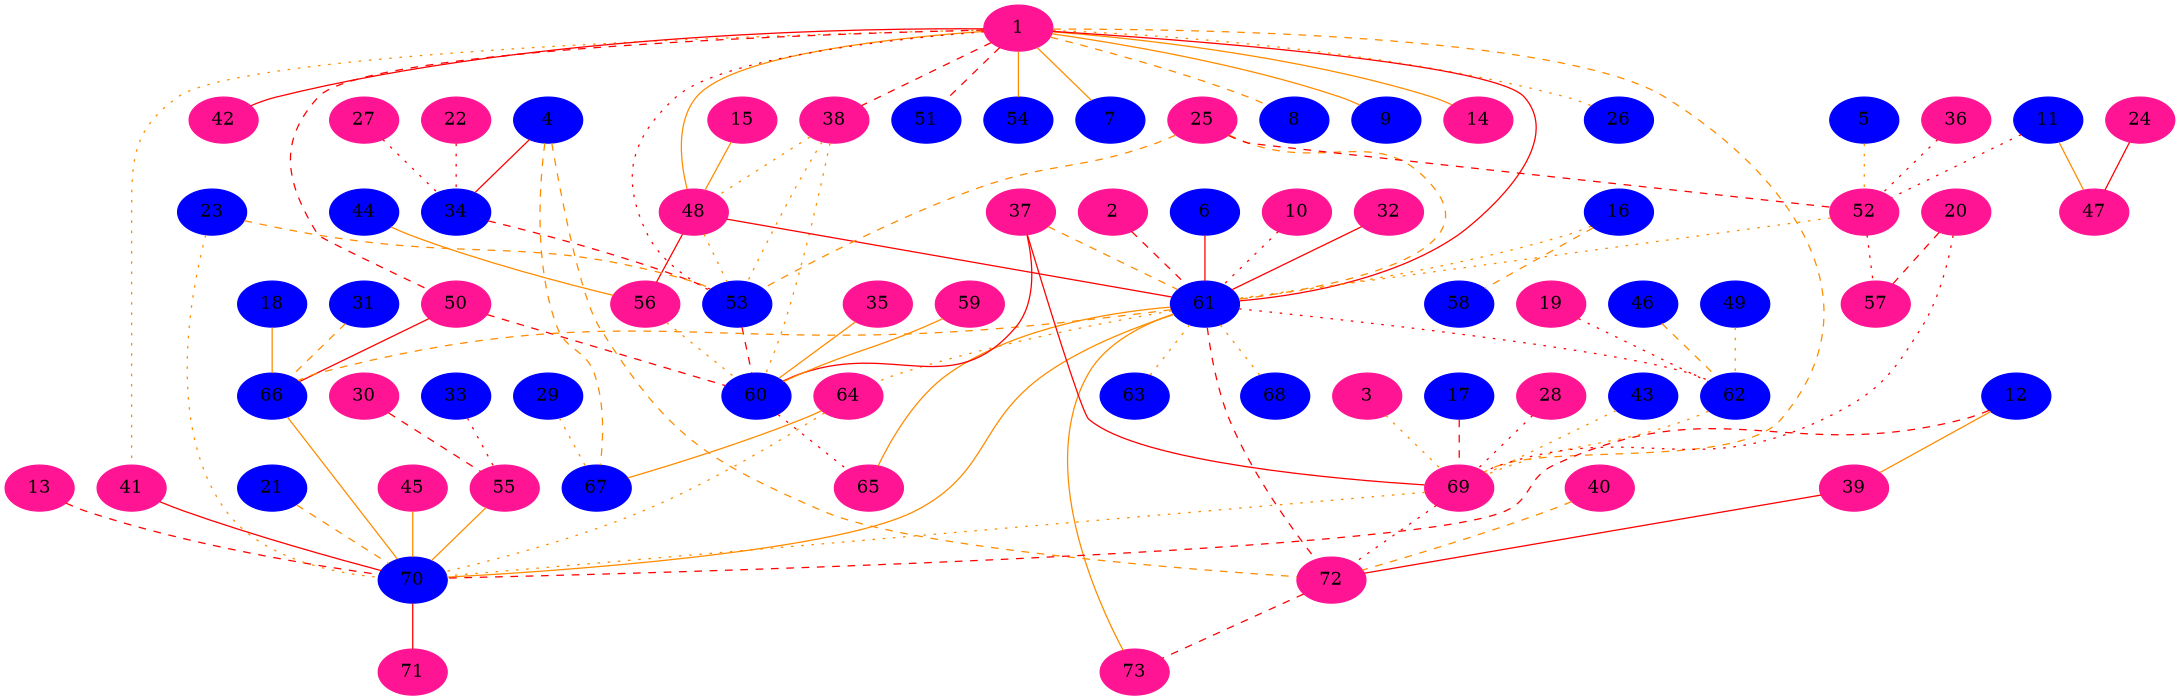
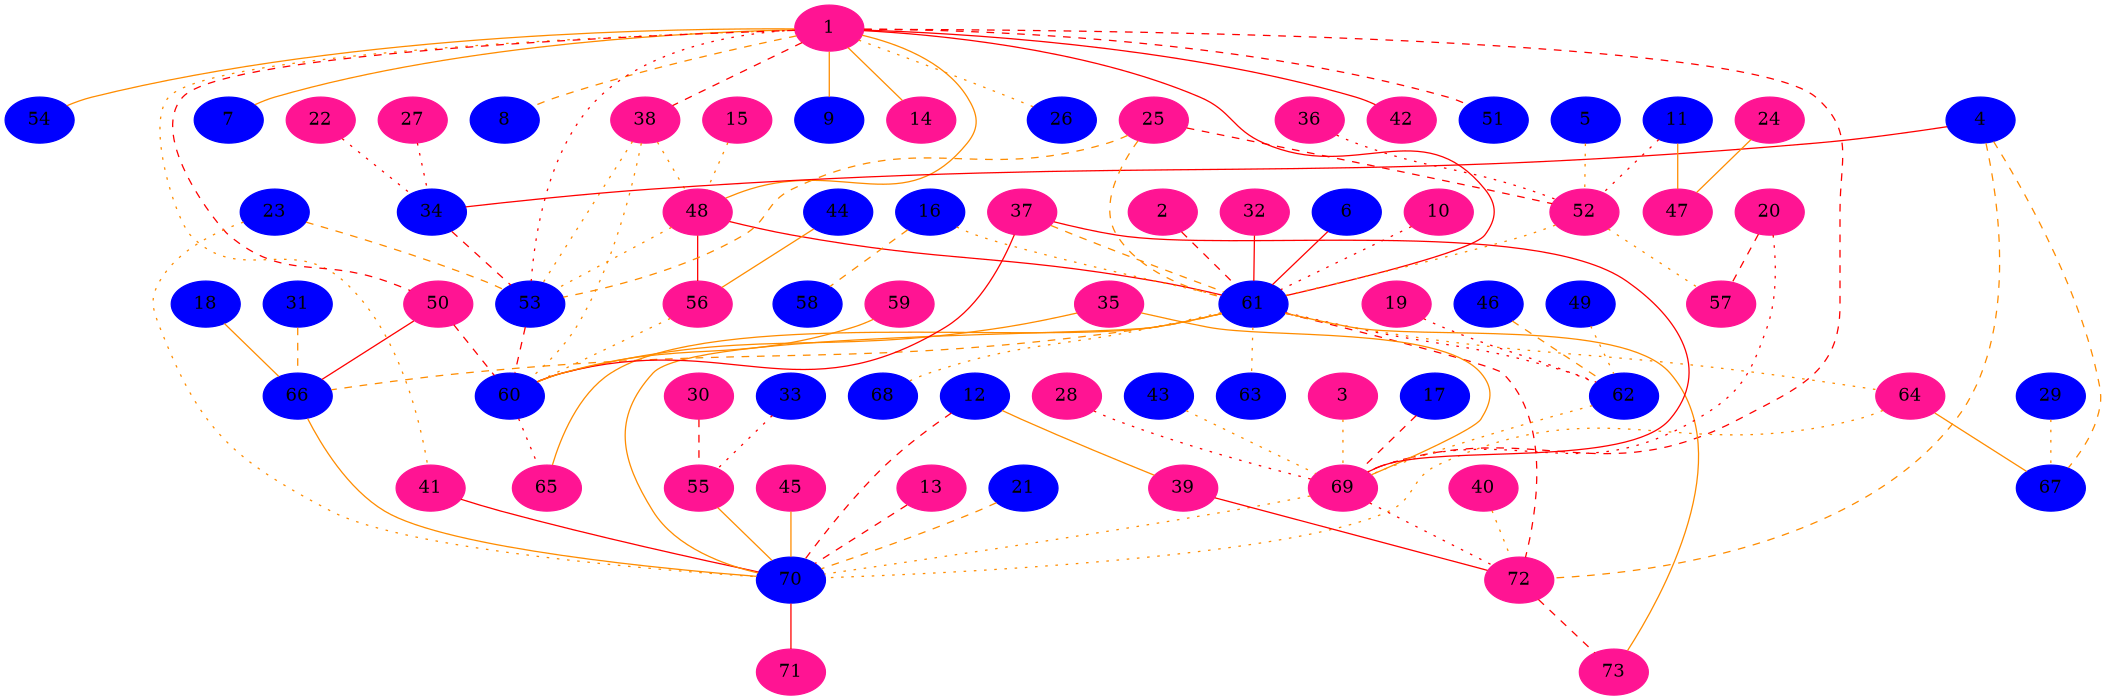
(1699, 121) -> (1721, 70)
(718, 166) -> (717, 166)
(2117, 166) -> (1724, 166)
(1870, 258) -> (1653, 258)
none -> (1335, 336)
(1468, 538) -> (1501, 534)
